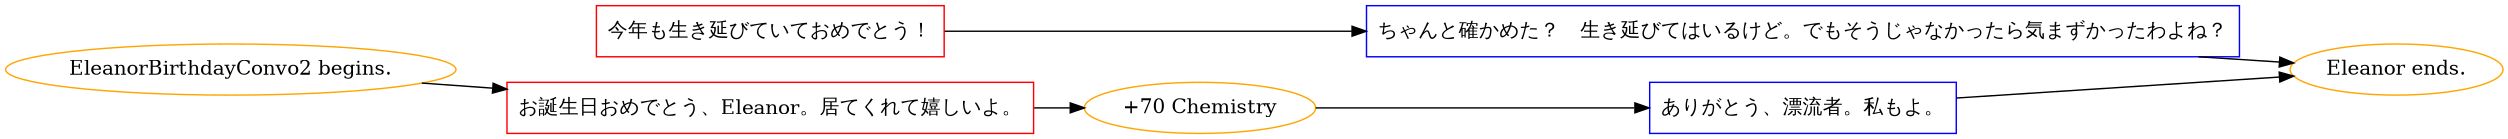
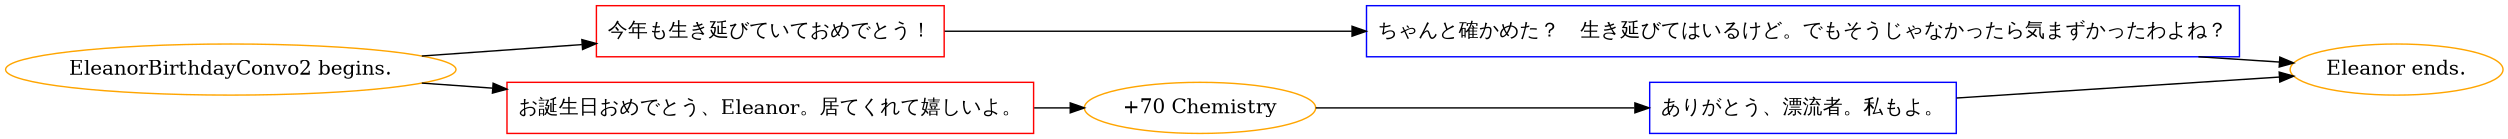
none -> (502, 50)
